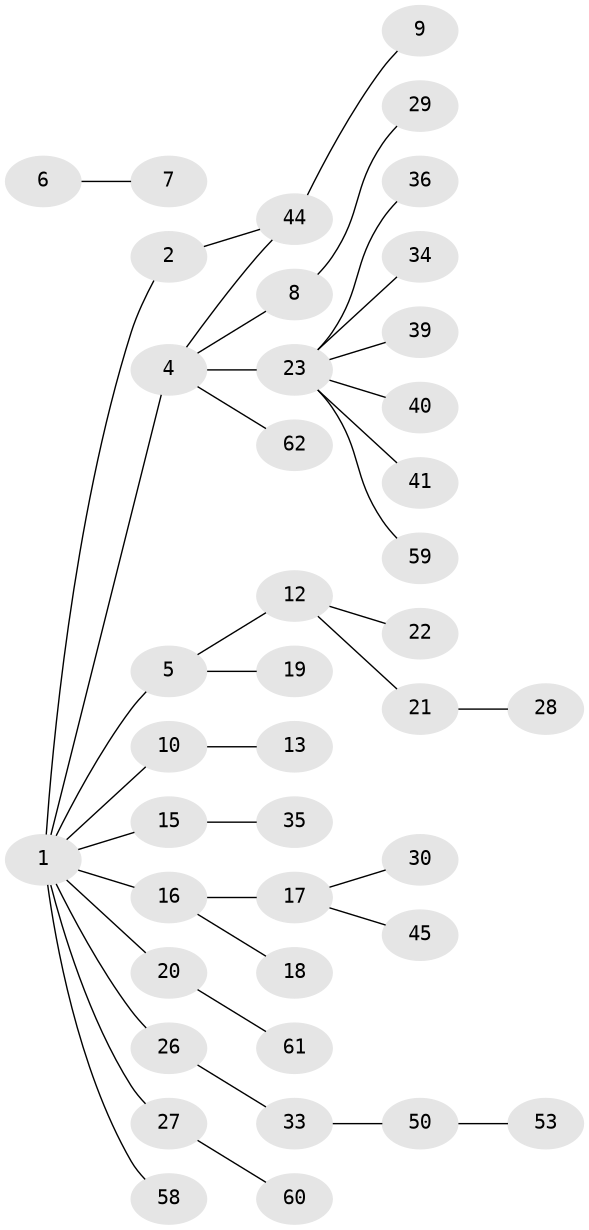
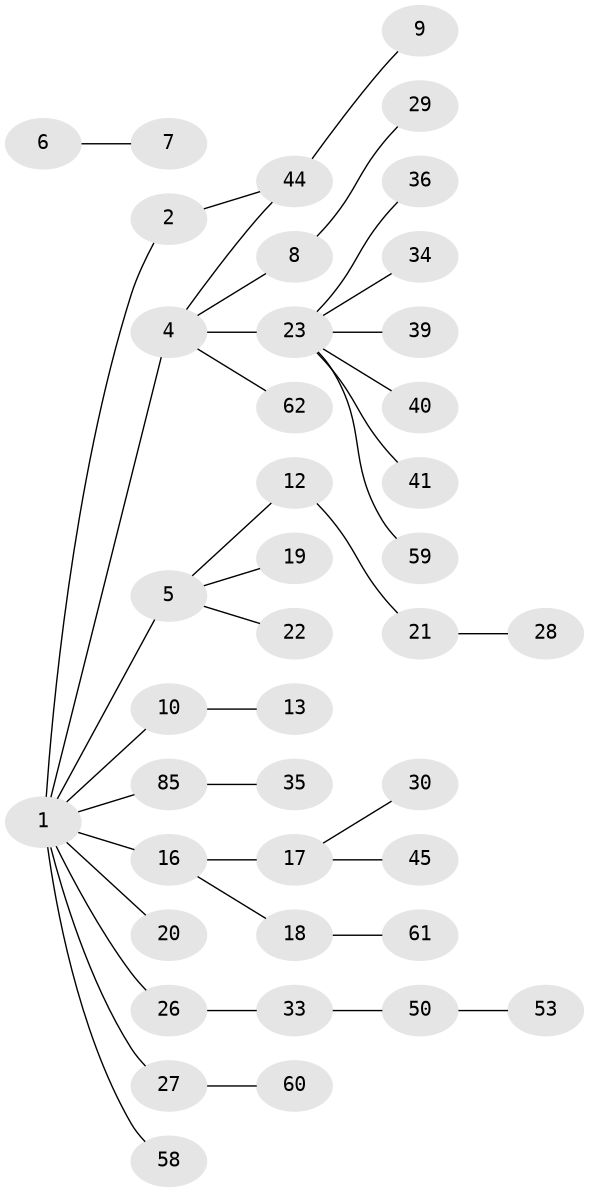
(358, 615) -> (232, 615)
(169, 822) -> (169, 784)
(232, 1011) -> (358, 935)
